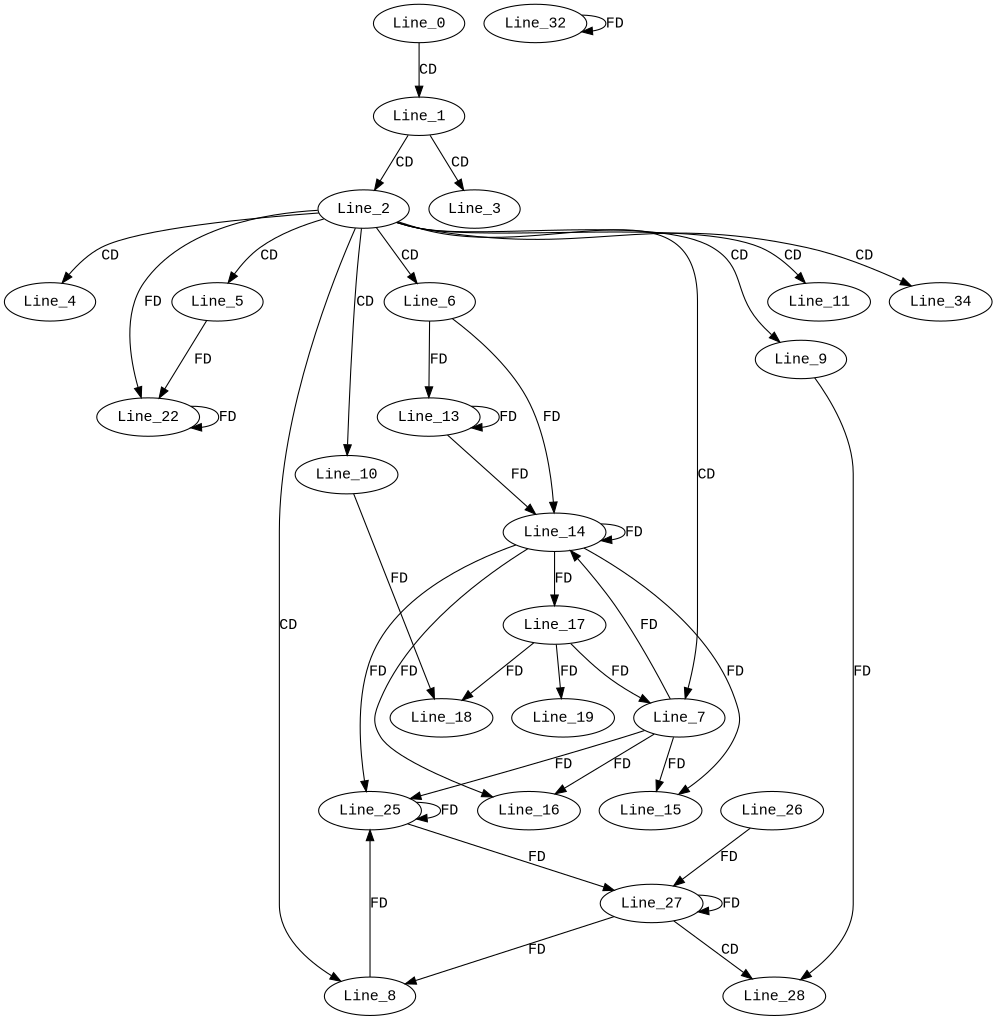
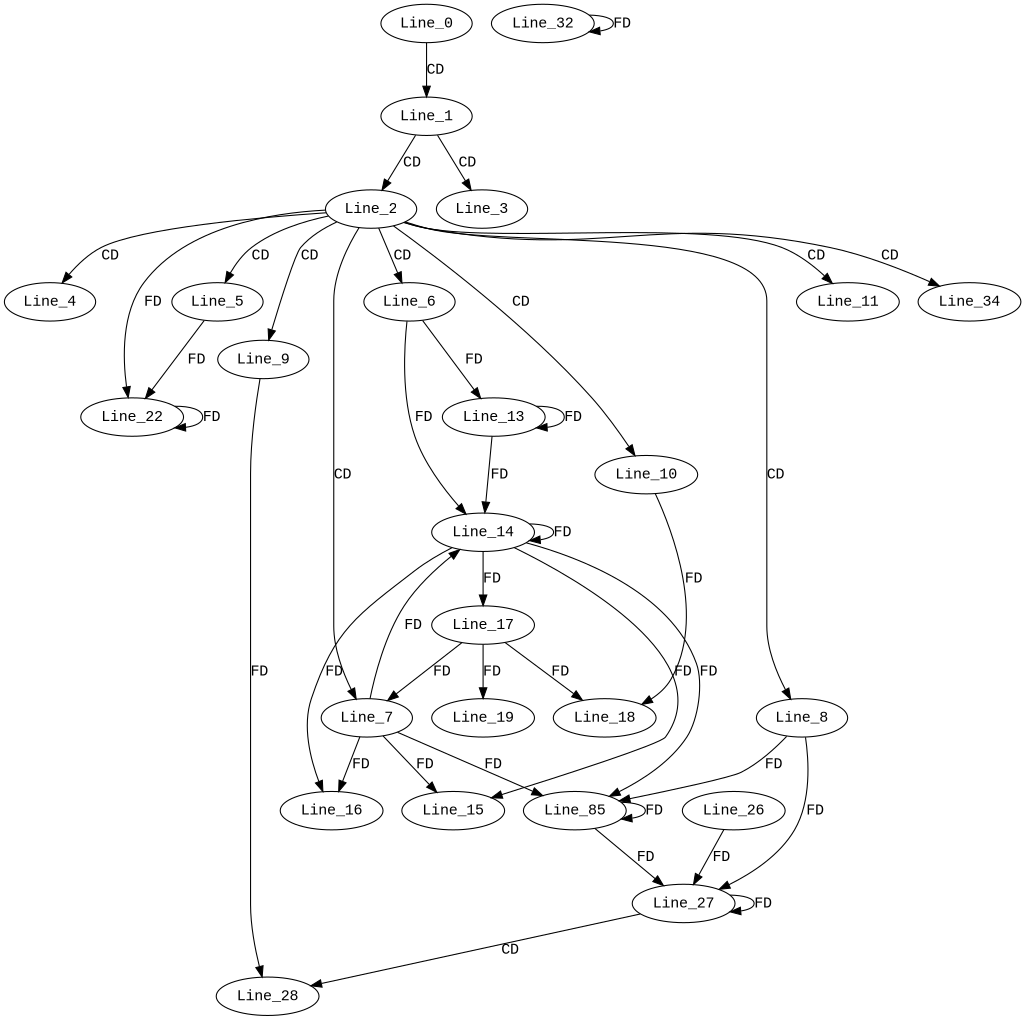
(370, 811) -> (575, 811)
(515, 949) -> (796, 826)
